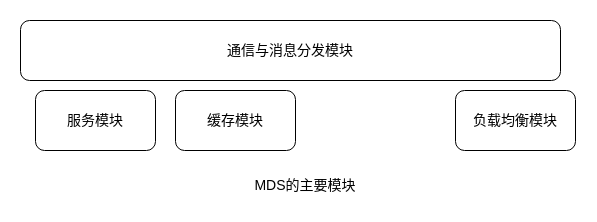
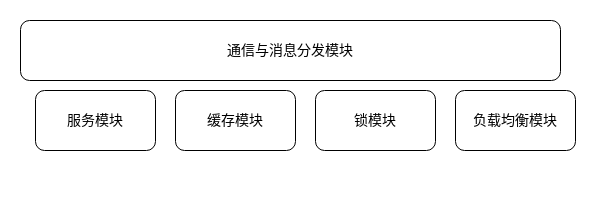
none -> (376, 121)
(306, 186) -> none
